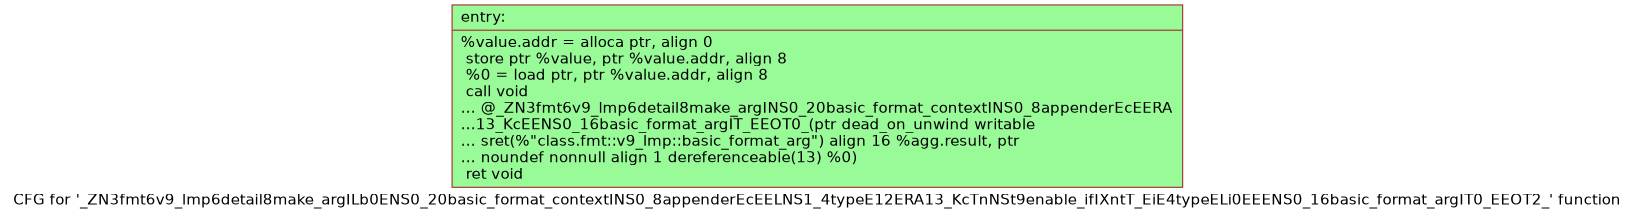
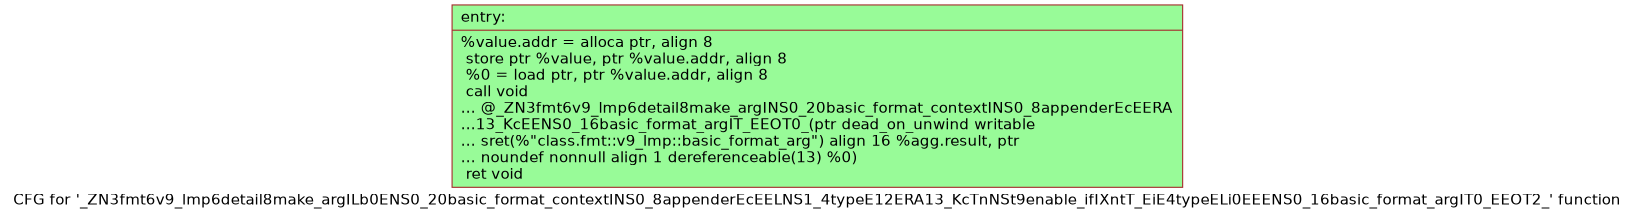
(587, 42) -> (587, 42)
